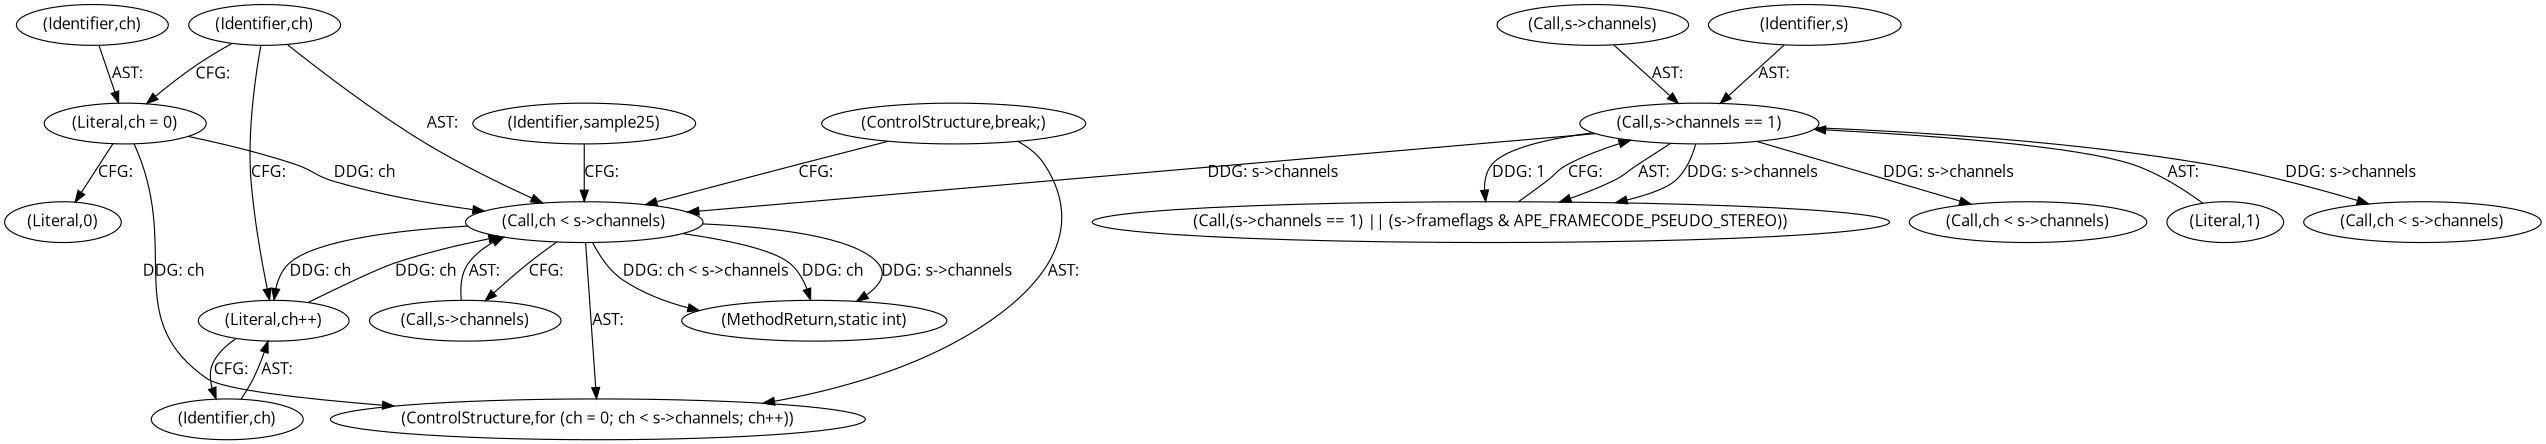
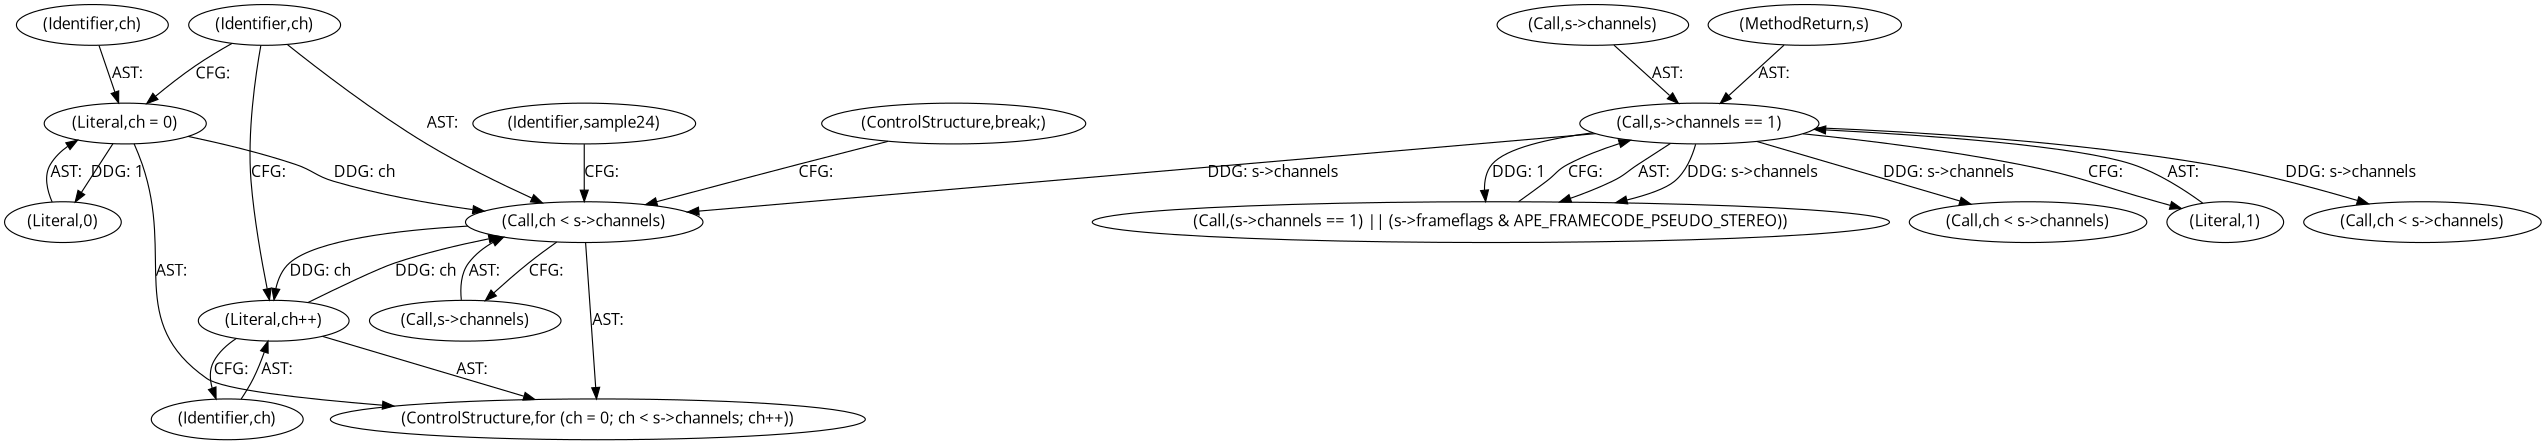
(1805, 25) -> (1805, 25)
(584, 124) -> (584, 124)
none -> (1989, 159)
none -> (48, 171)
(118, 173) -> (118, 173)
(174, 271) -> (174, 271)
(814, 321) -> none
(986, 324) -> (423, 366)
